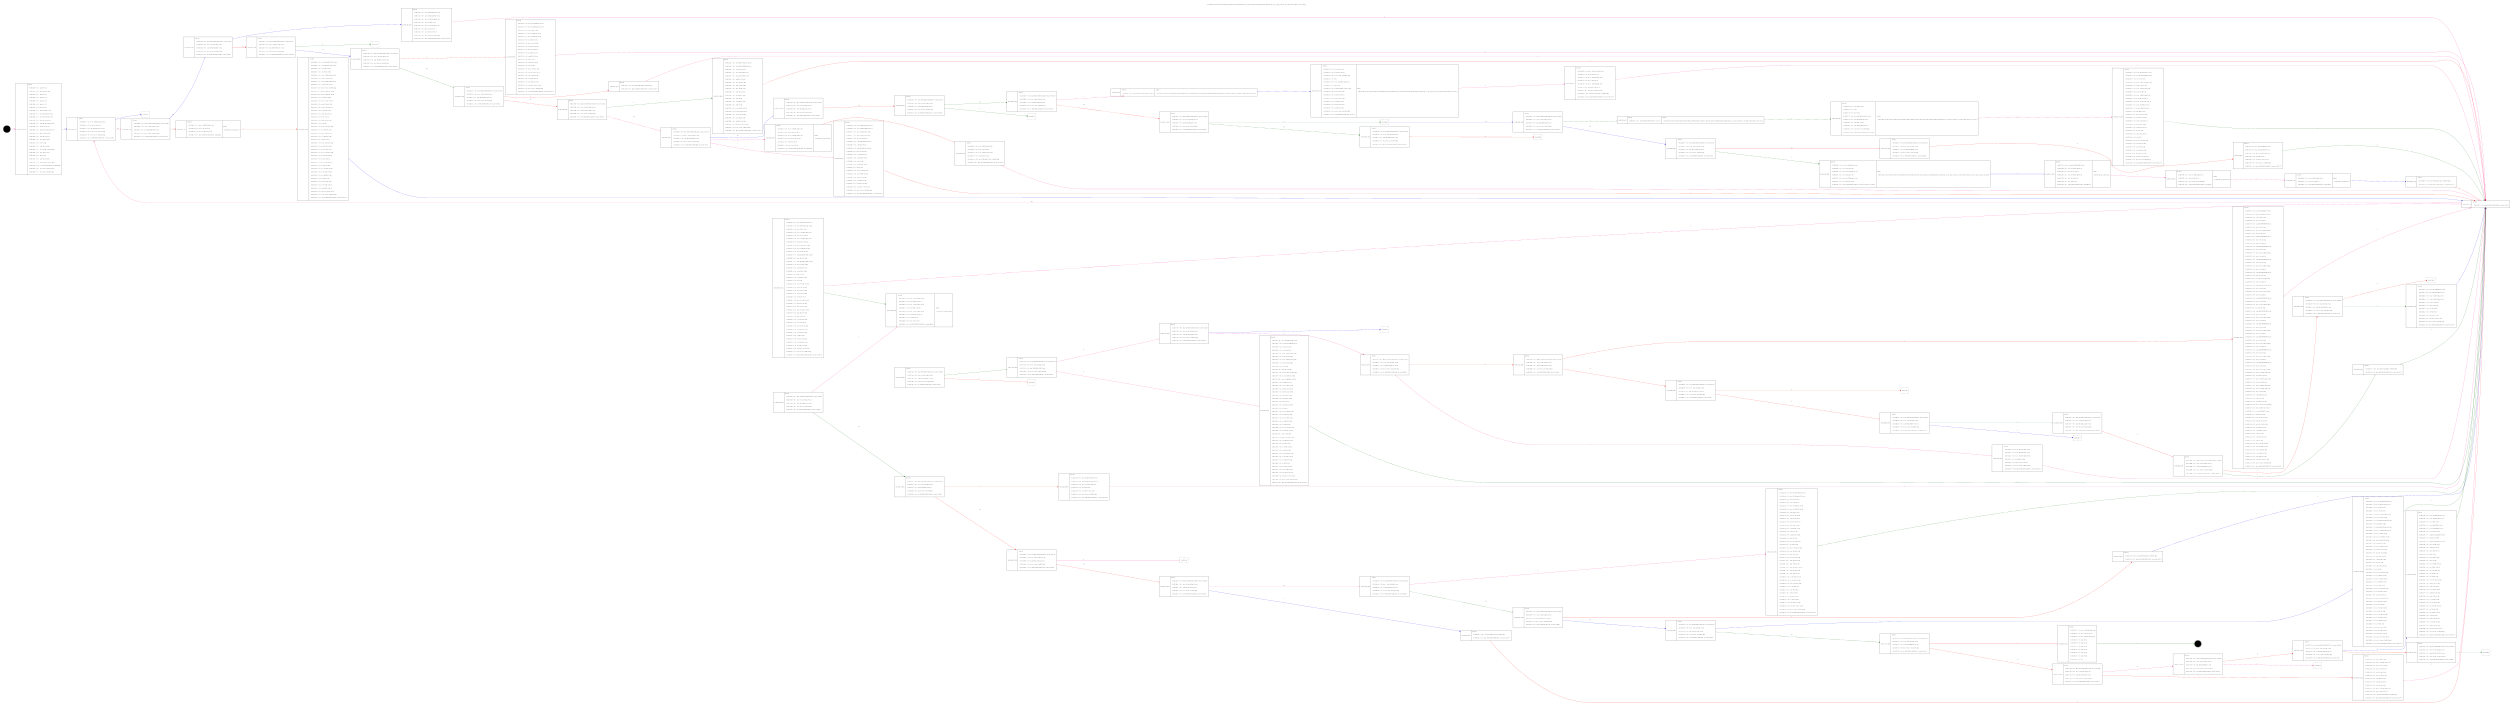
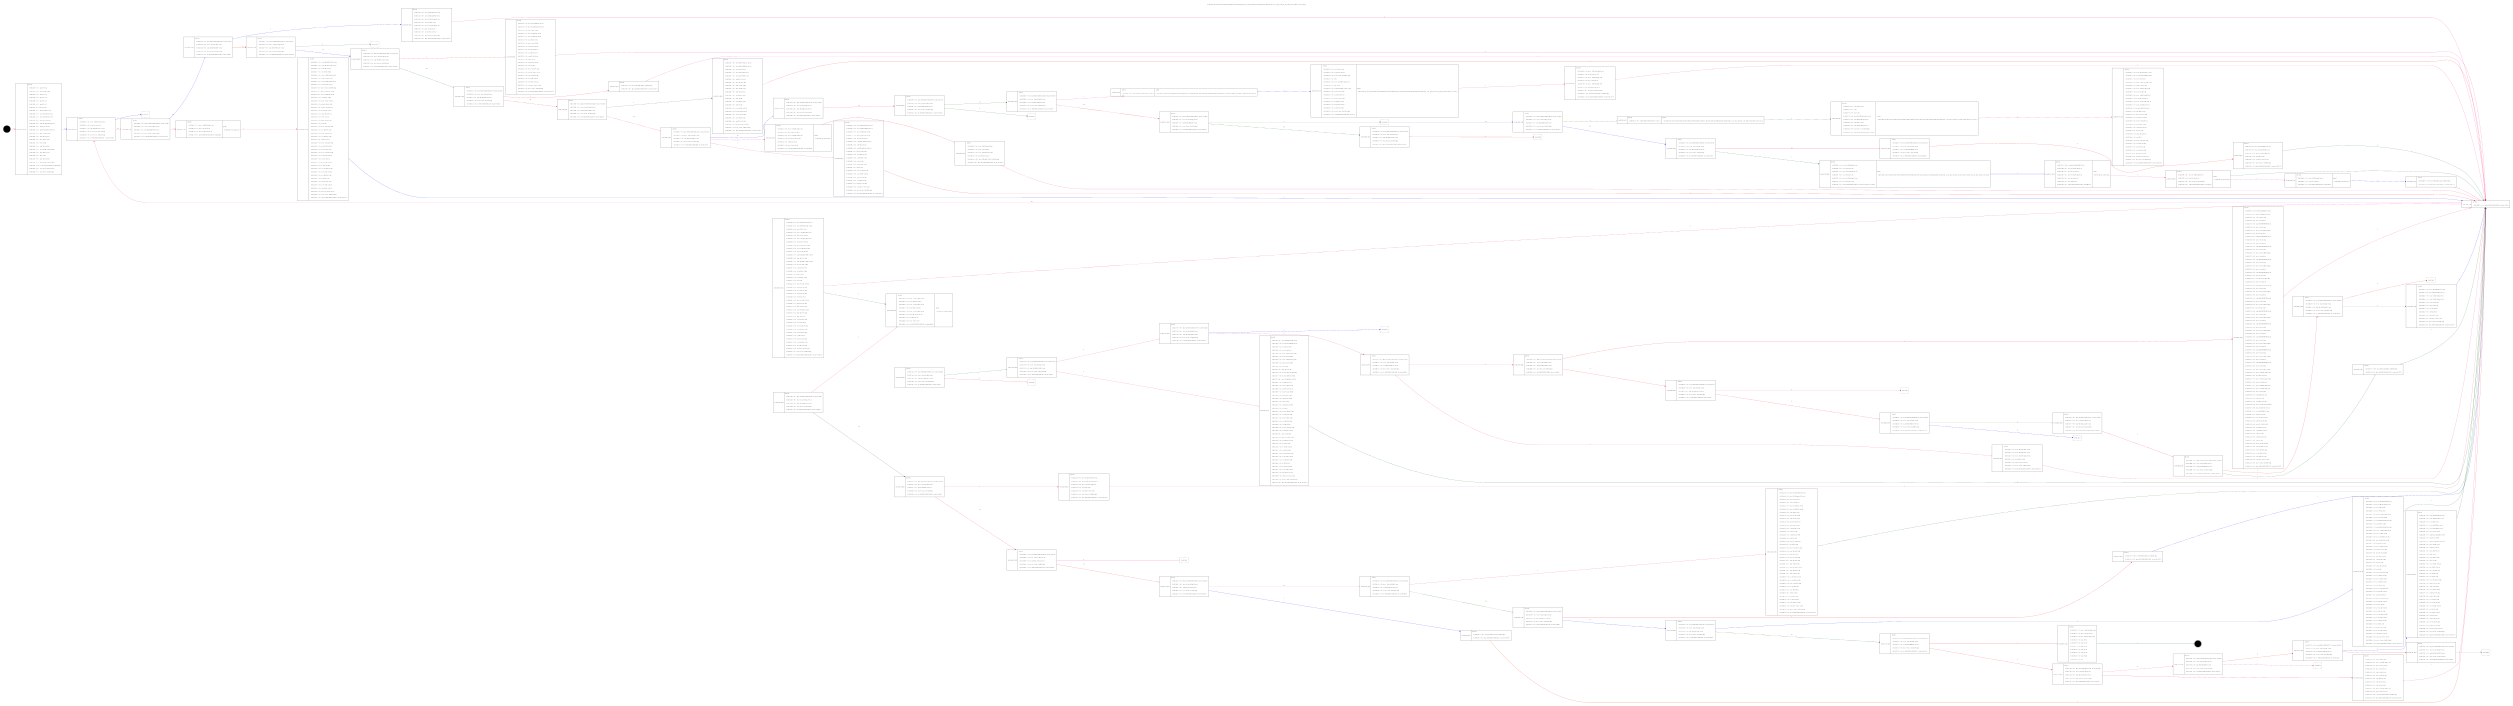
(2345, 129) -> (2362, 171)
